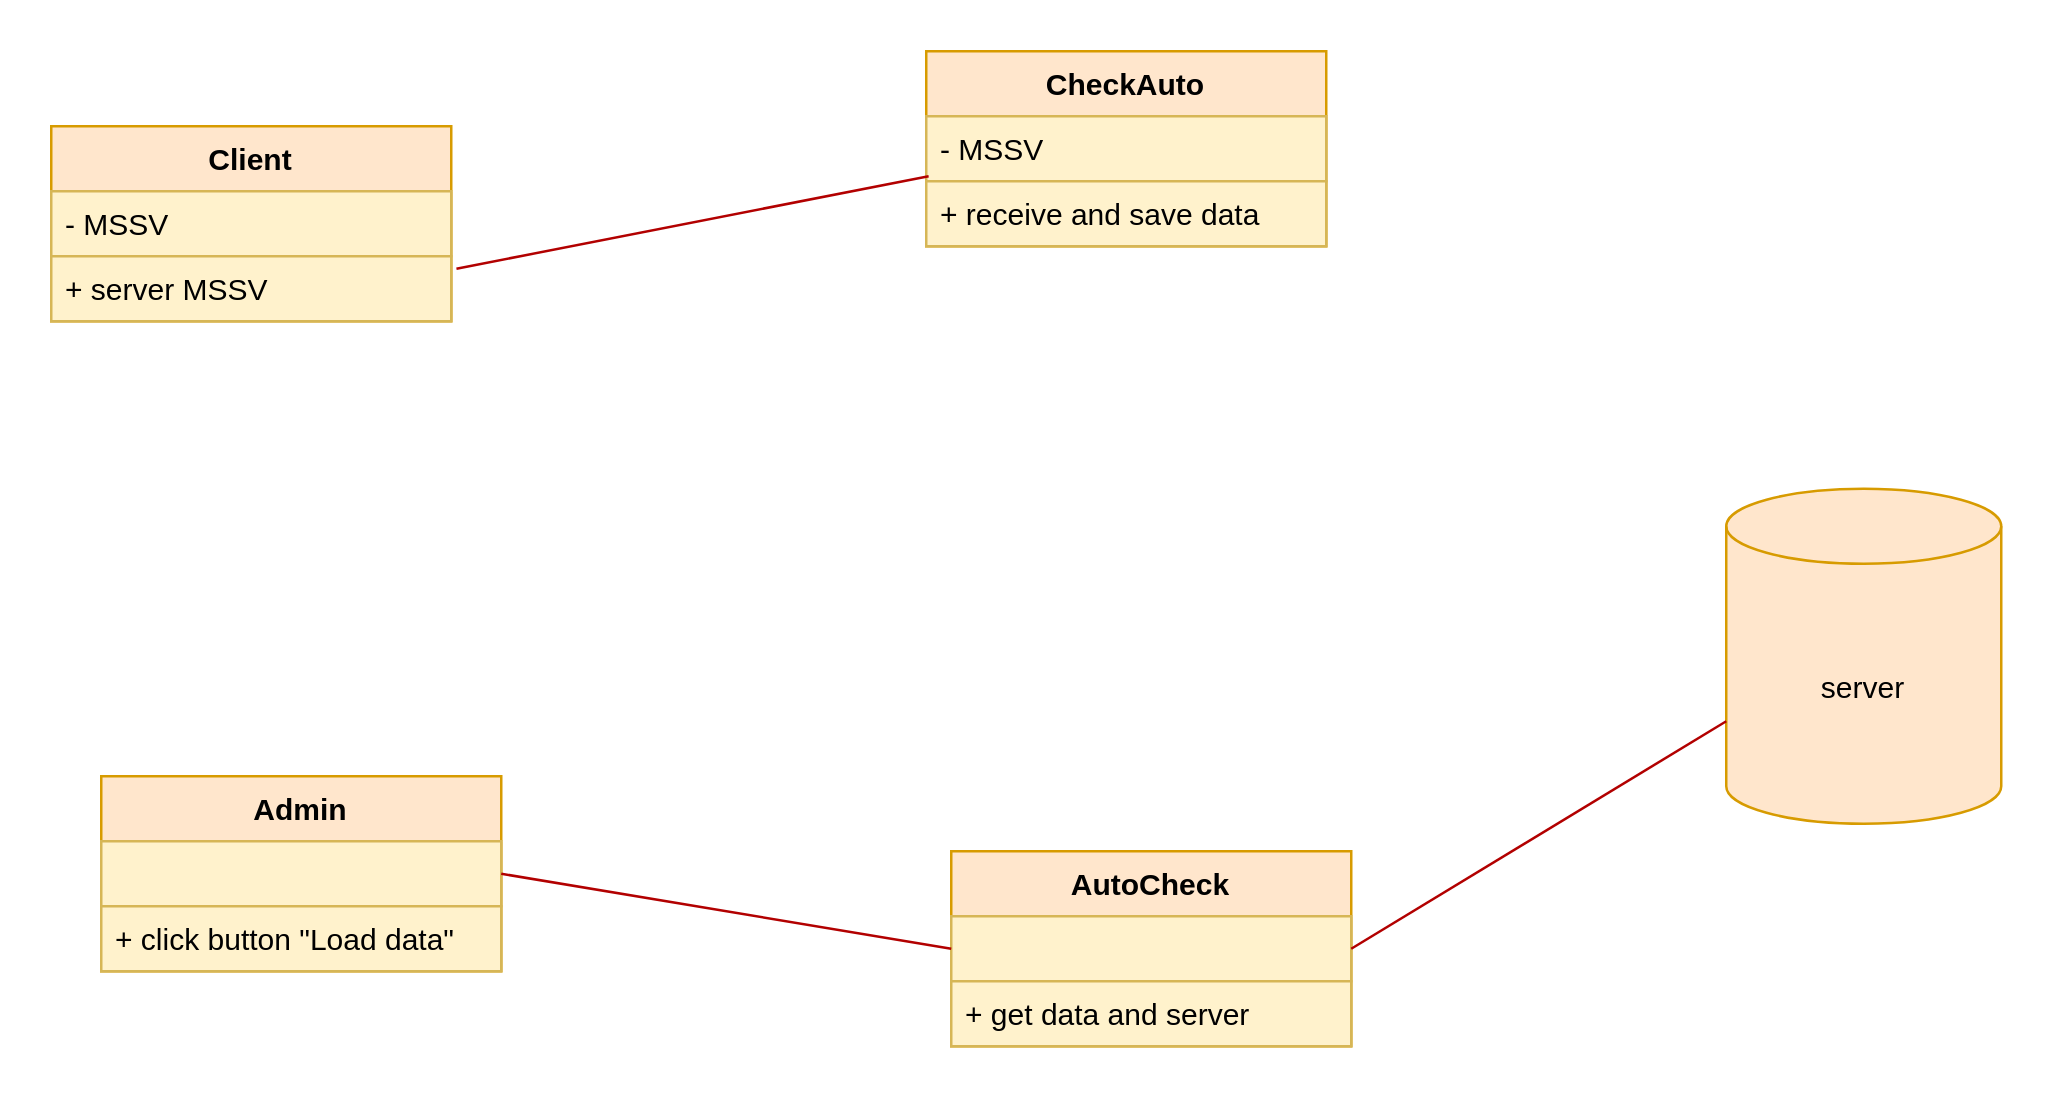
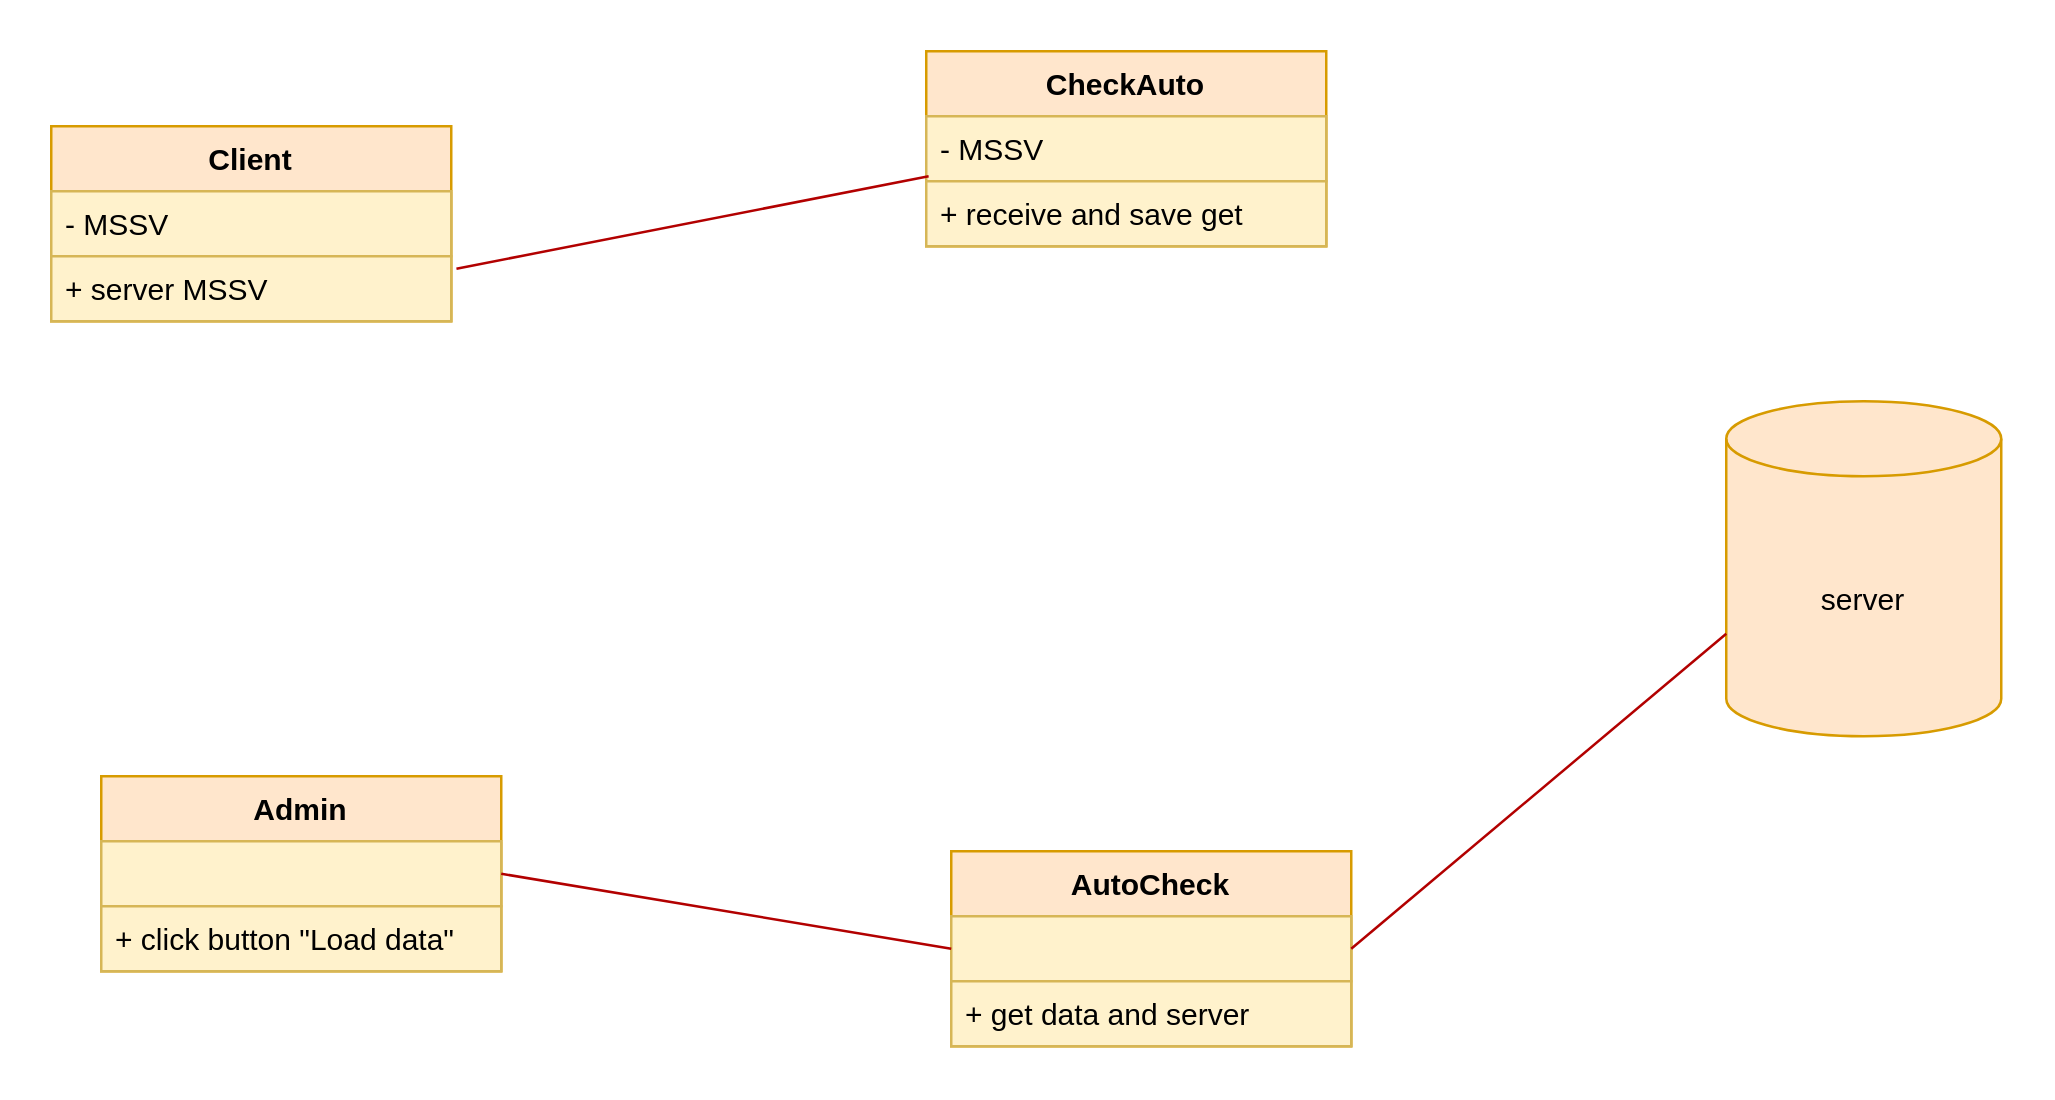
(1114, 215) -> (1105, 215)
(1864, 656) -> (1864, 569)
